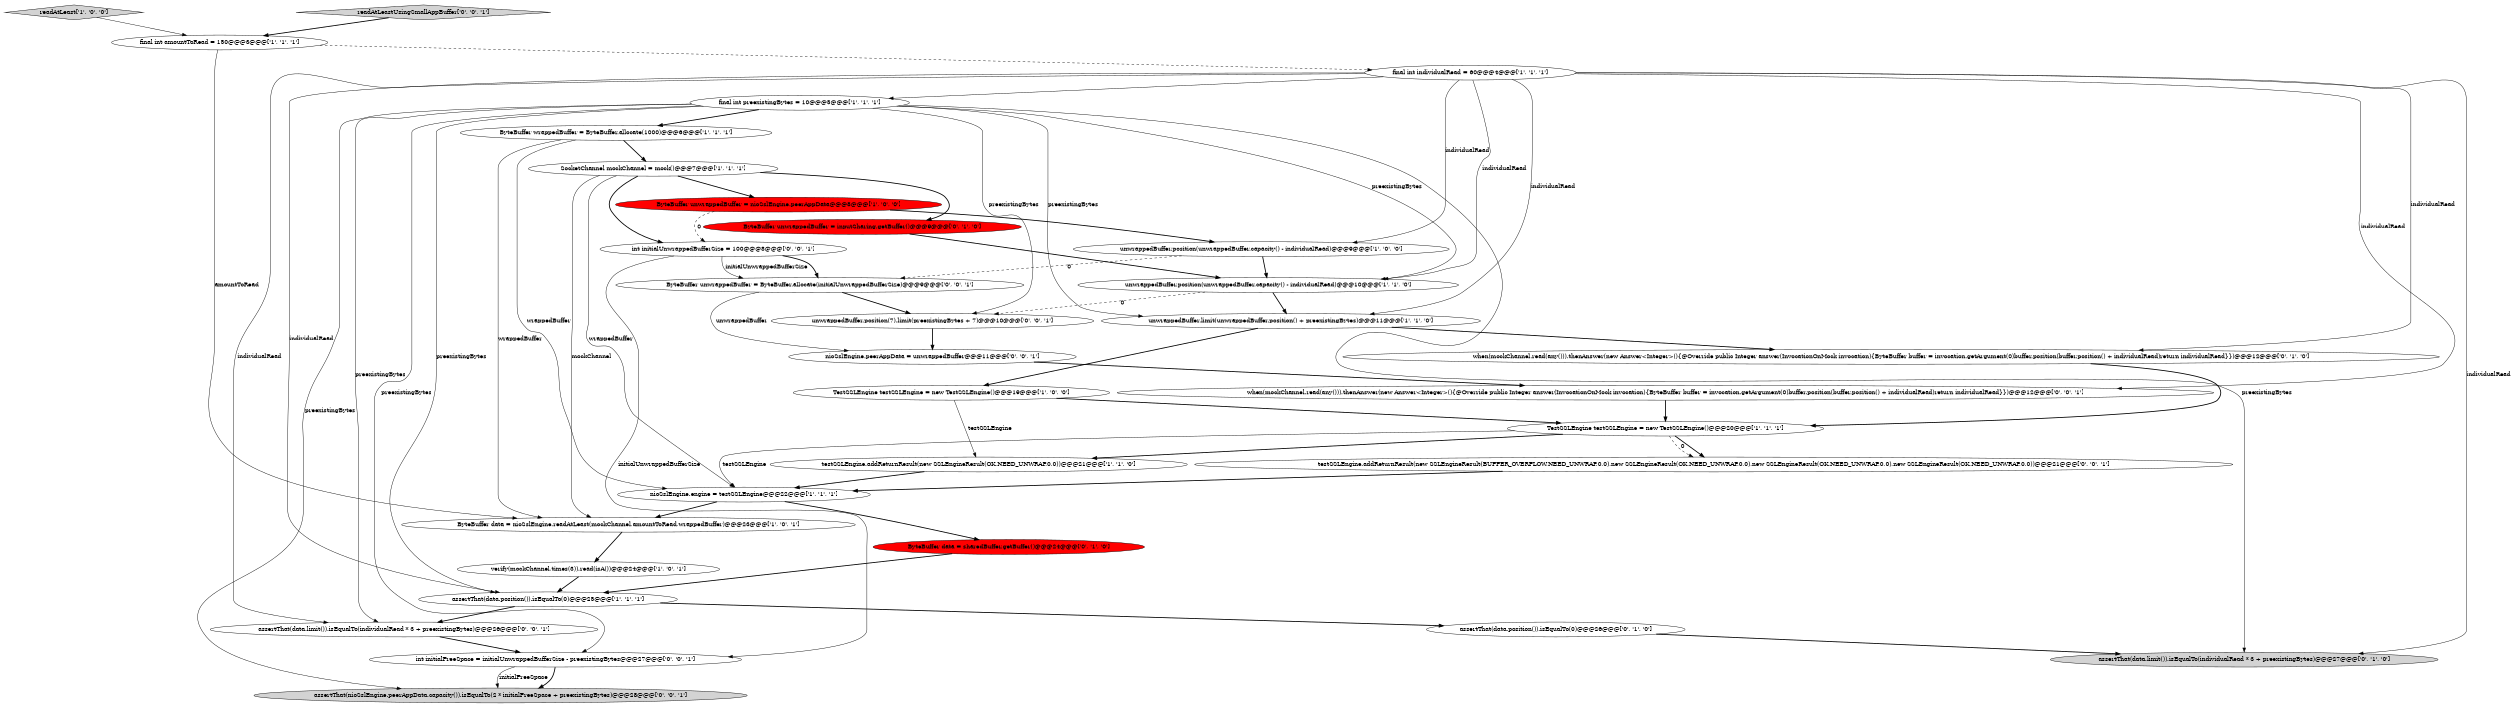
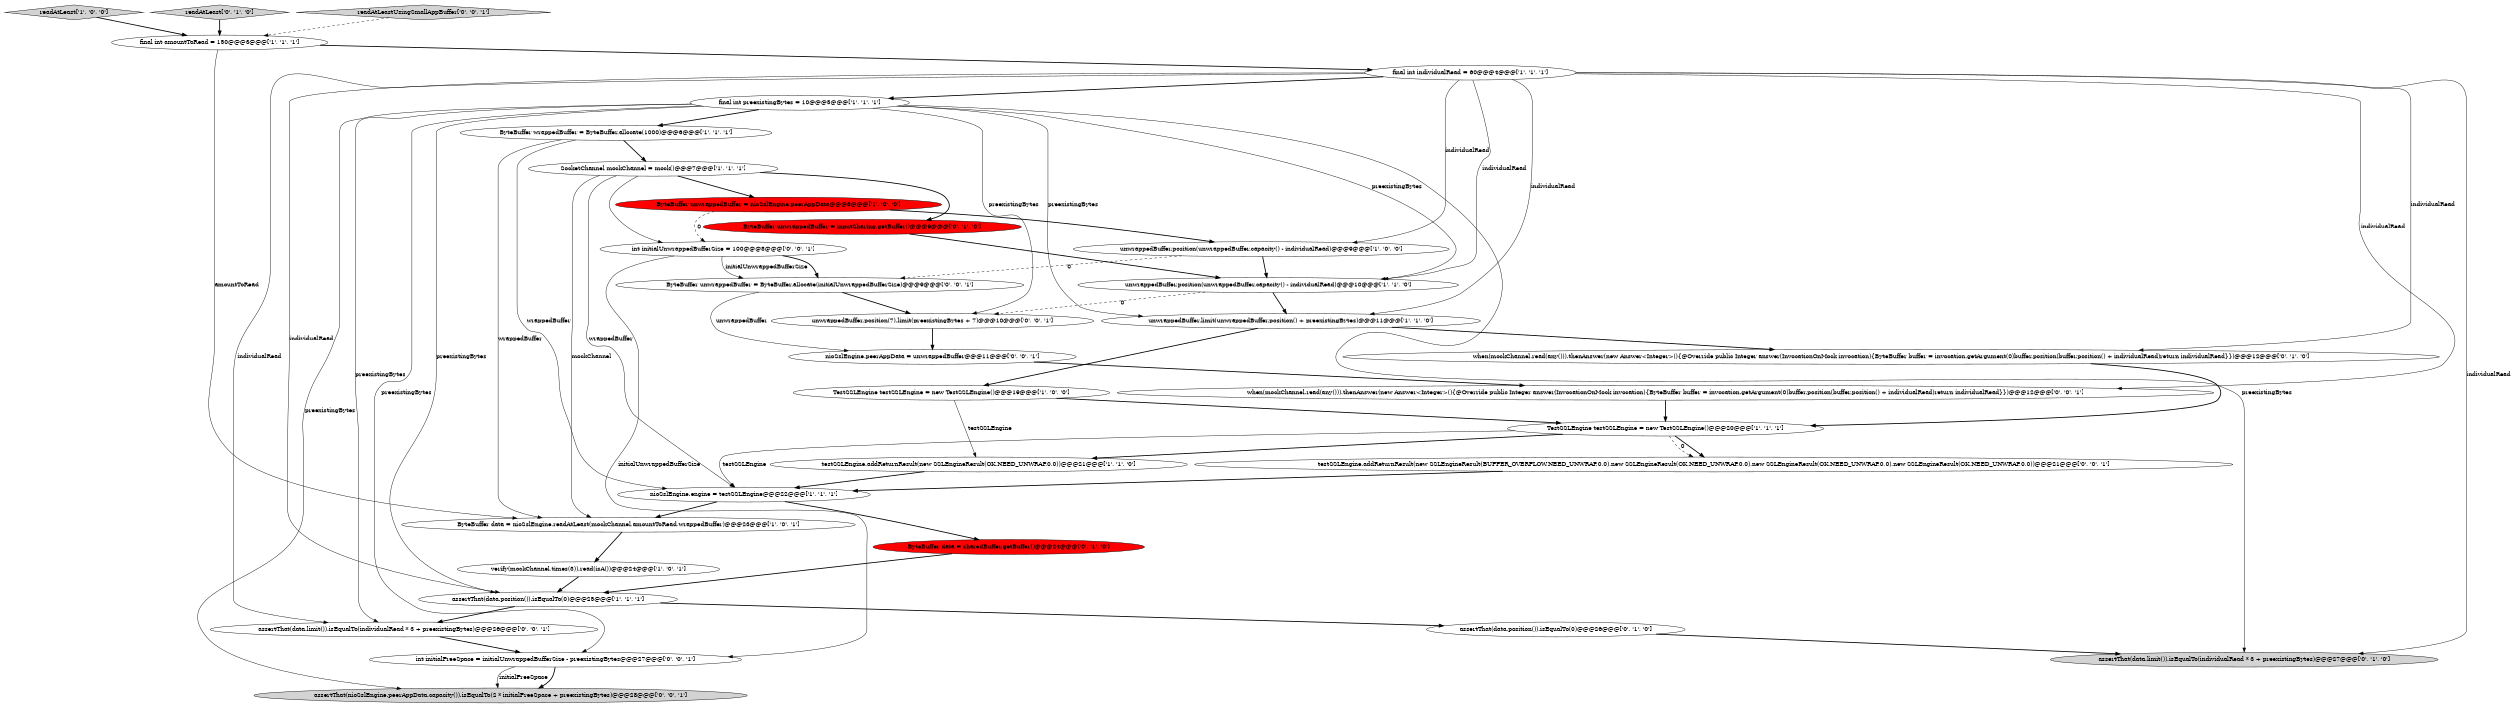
none -> (220, 12)
(140, 26) -> (140, 26)
(328, 26) -> (328, 26)
(844, 58) -> (844, 58)
(1138, 88) -> (1138, 88)
(614, 214) -> (614, 214)
